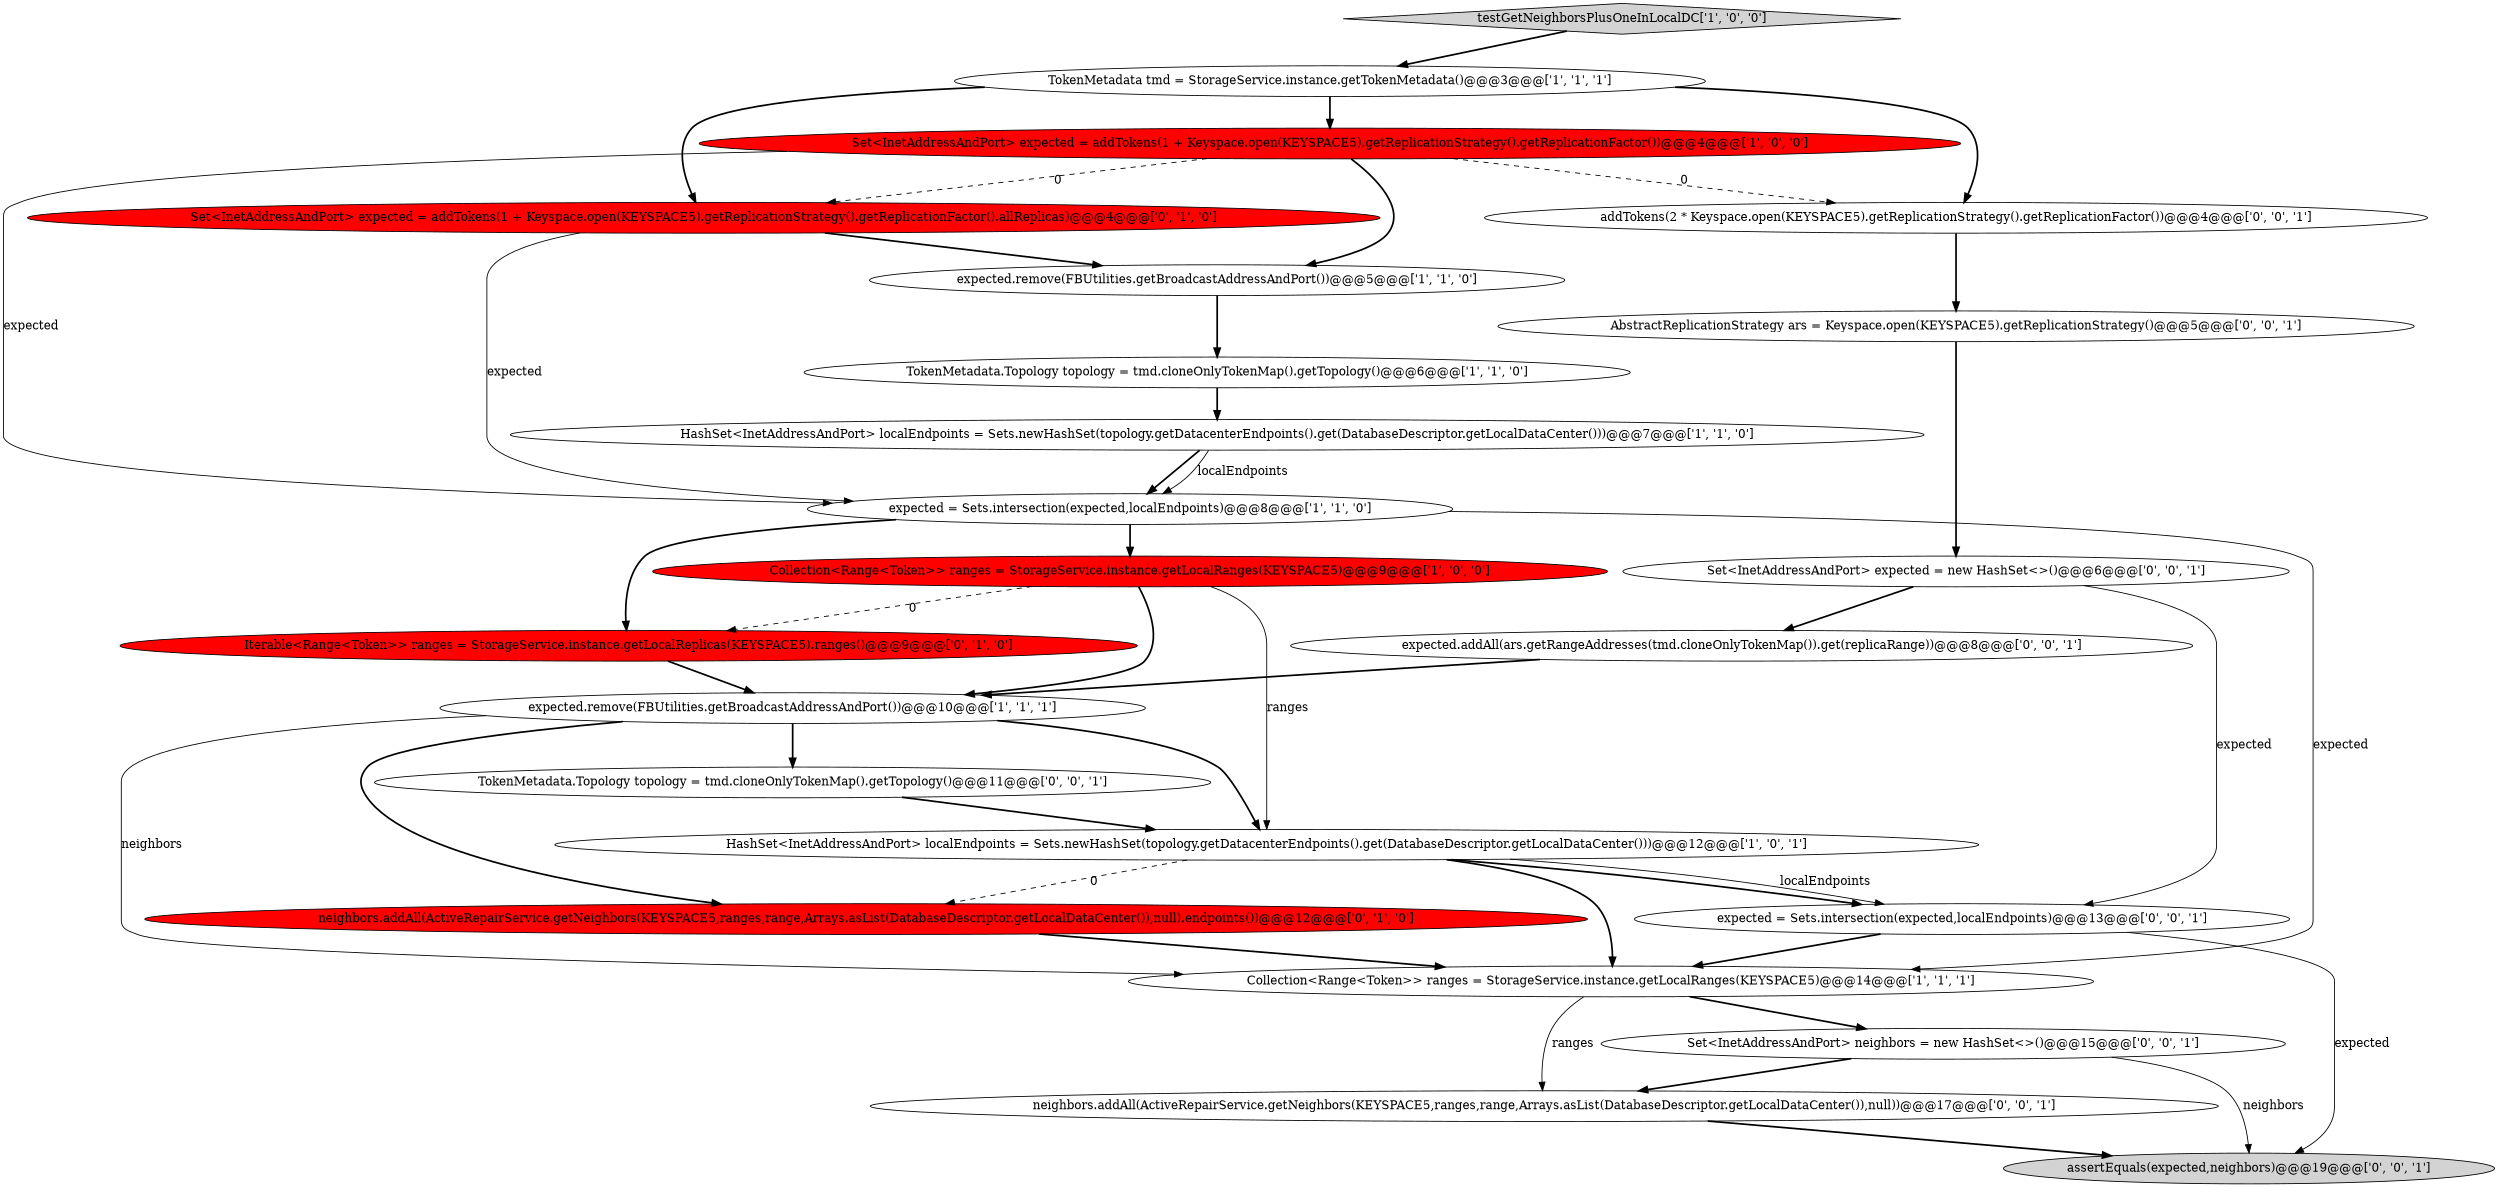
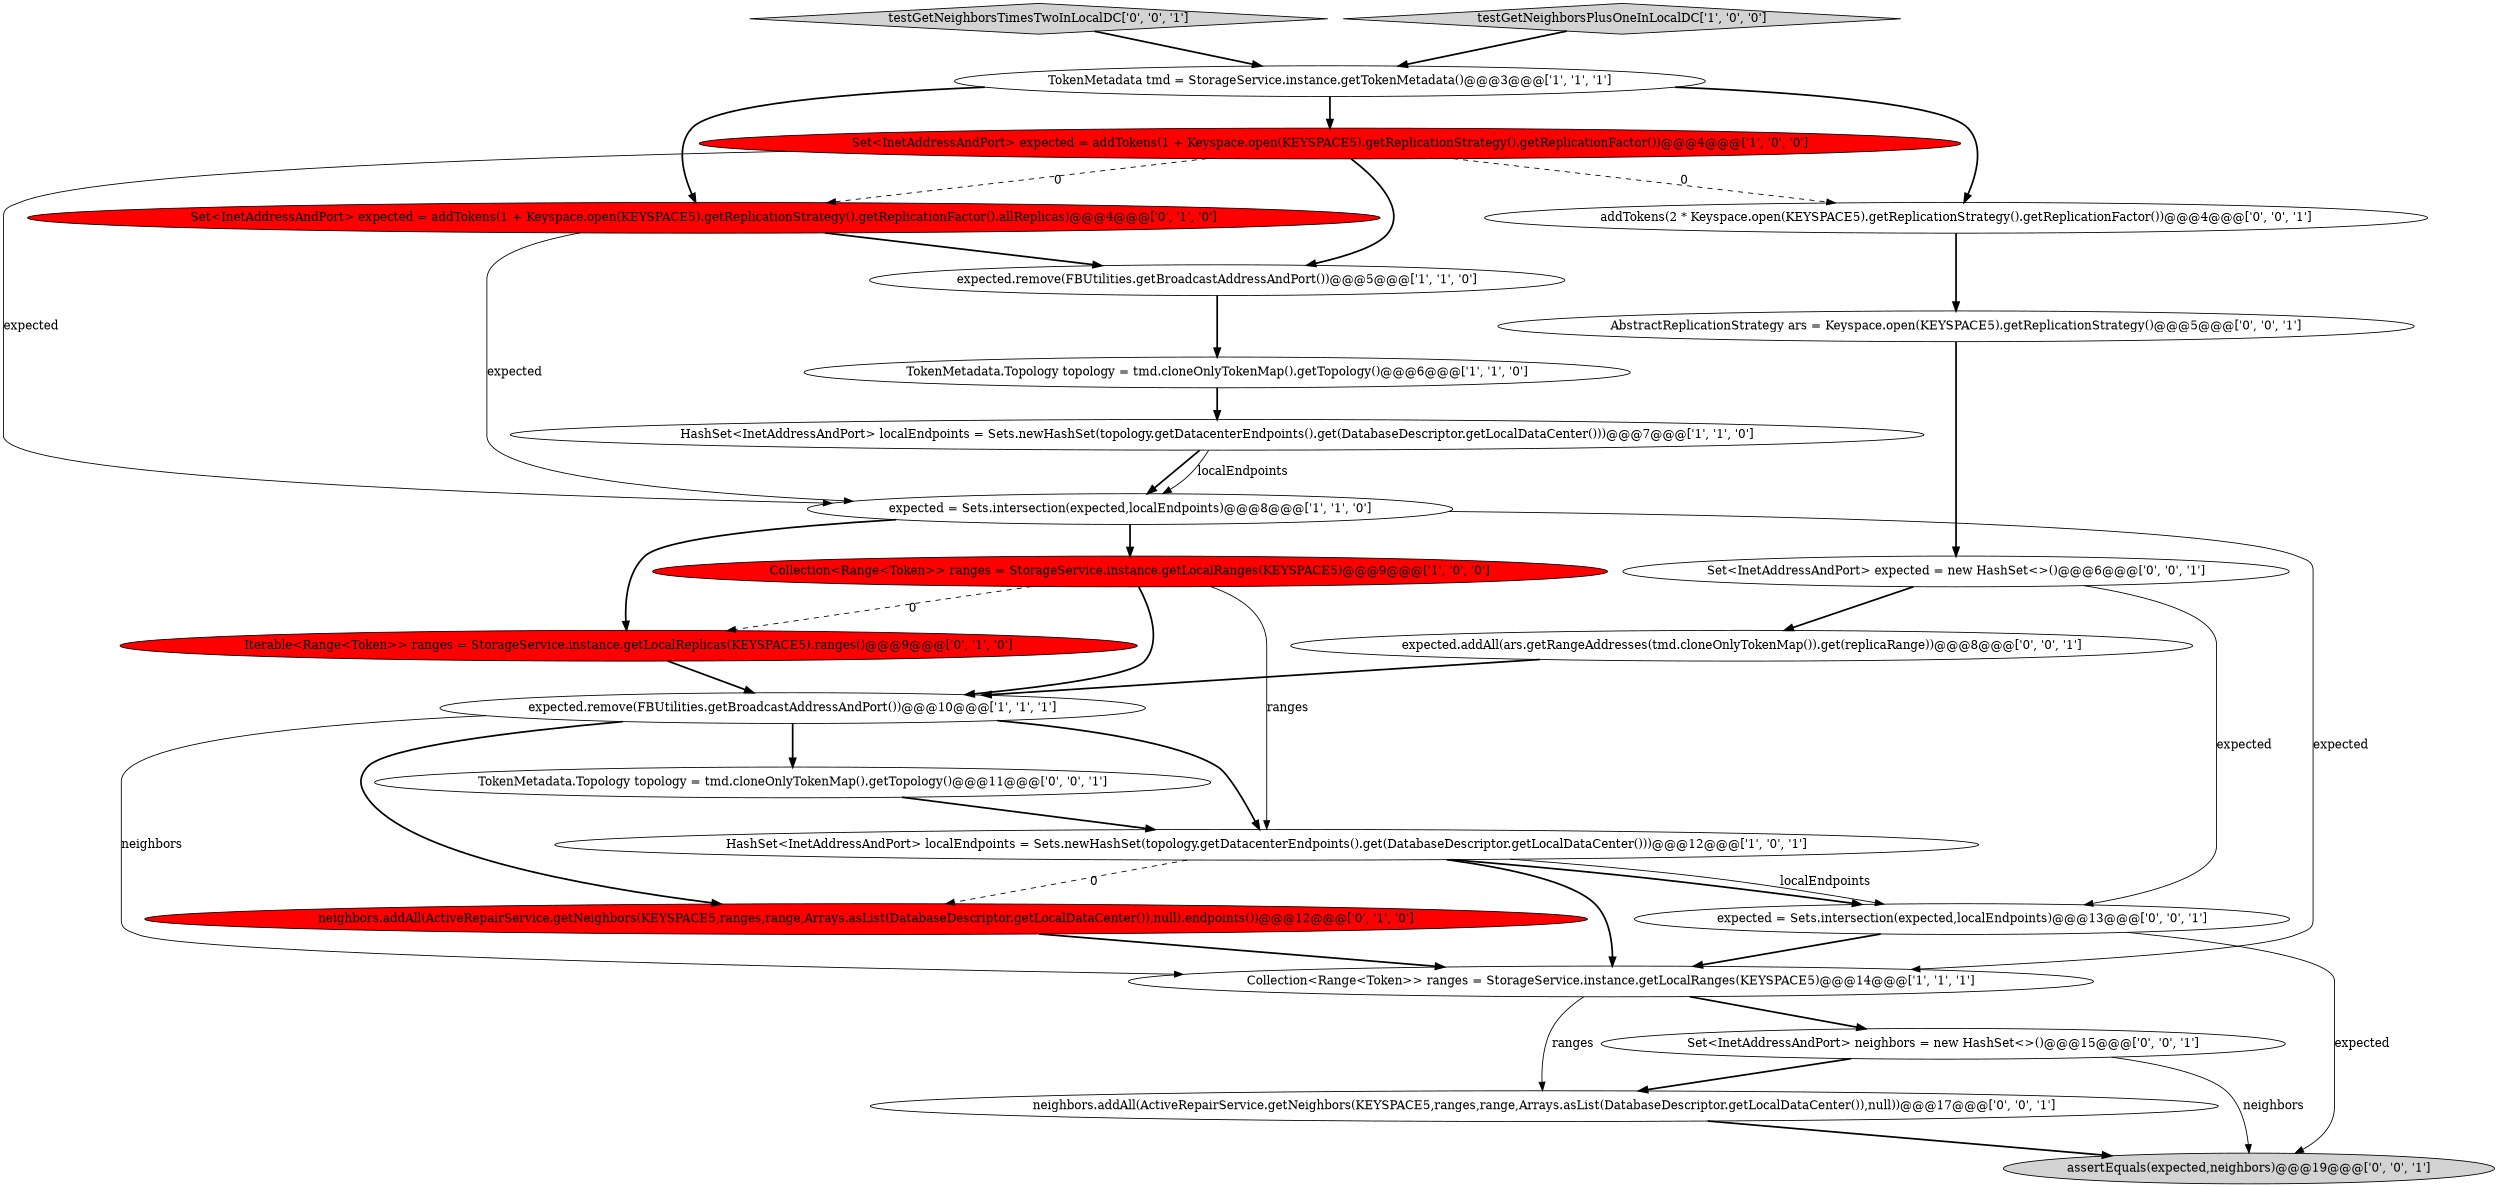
none -> (1039, 19)
